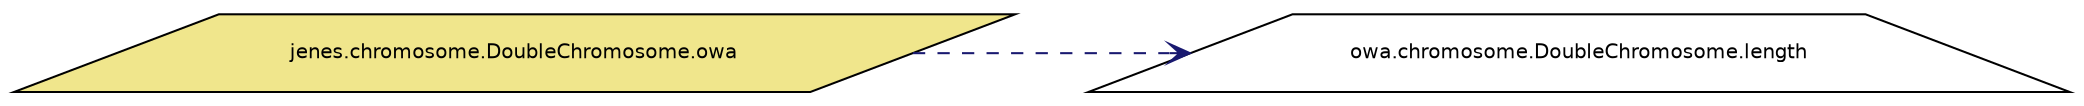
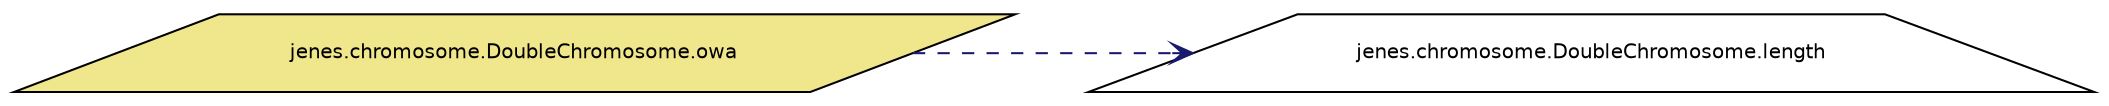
(1579, 53) -> (1591, 53)
